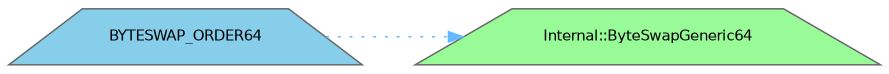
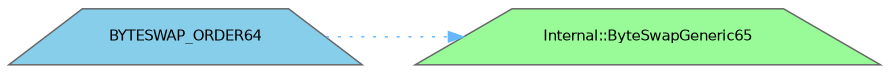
(648, 37) -> (648, 37)
